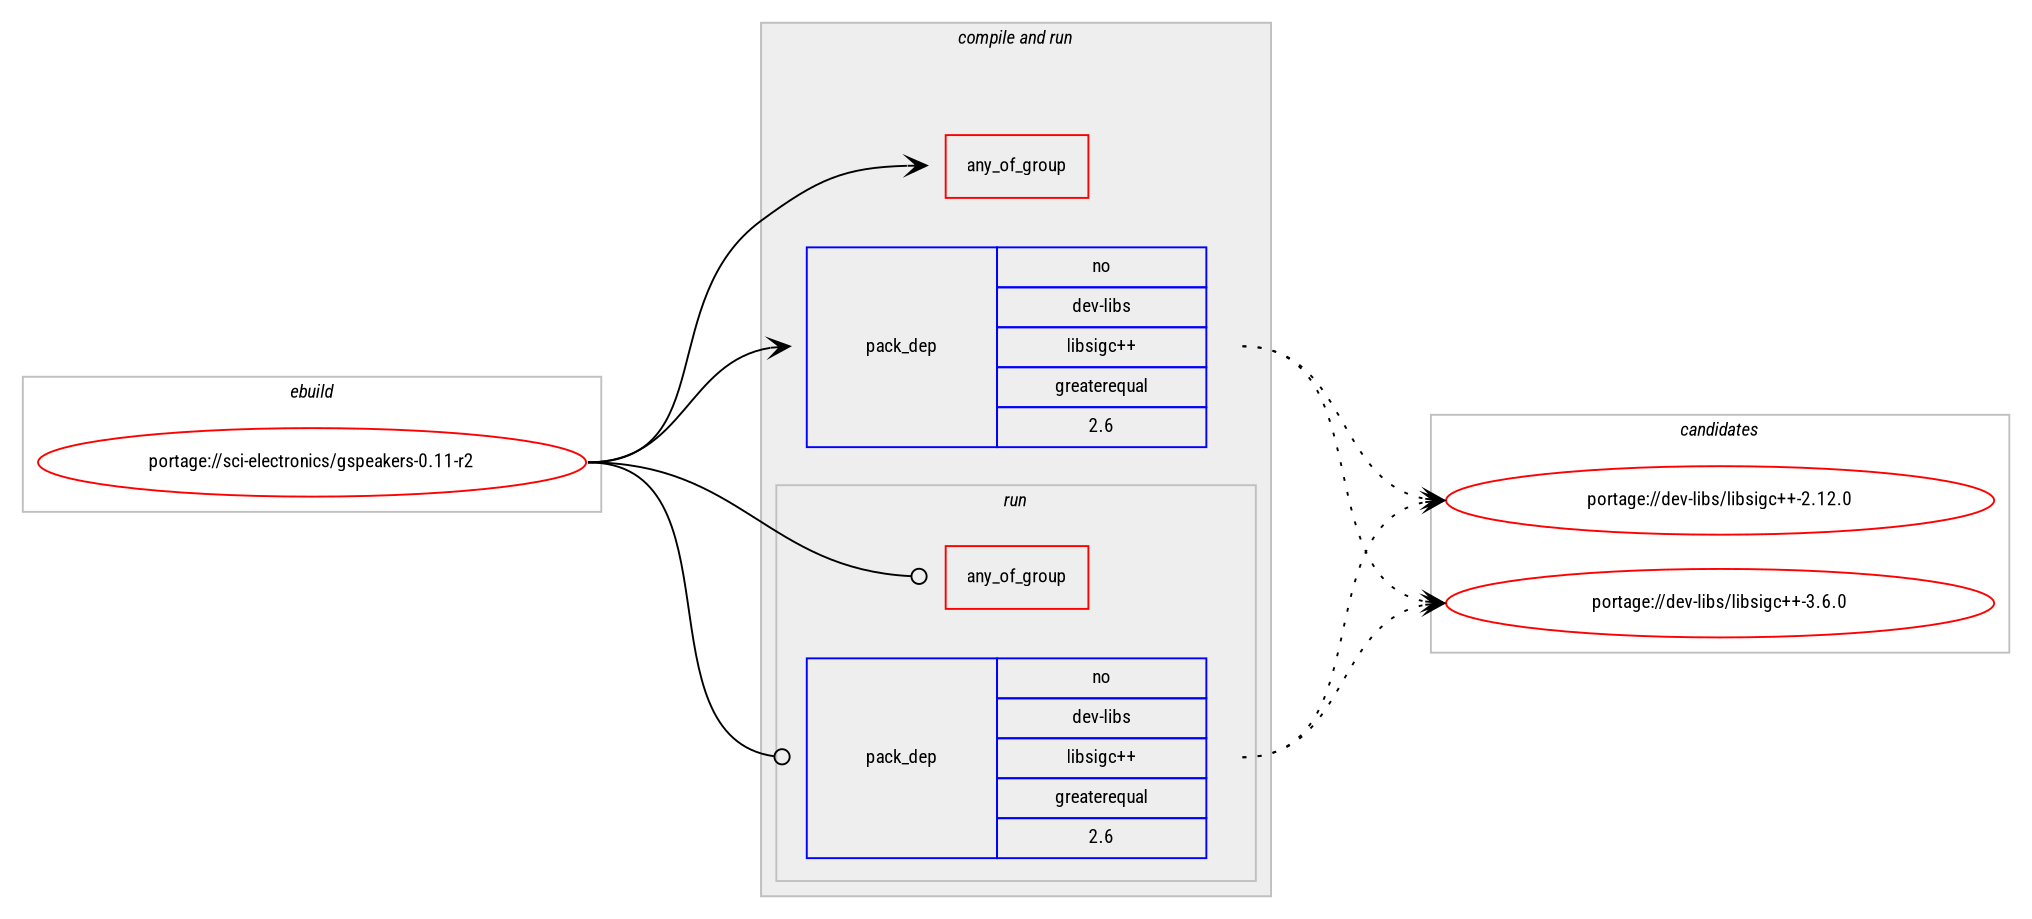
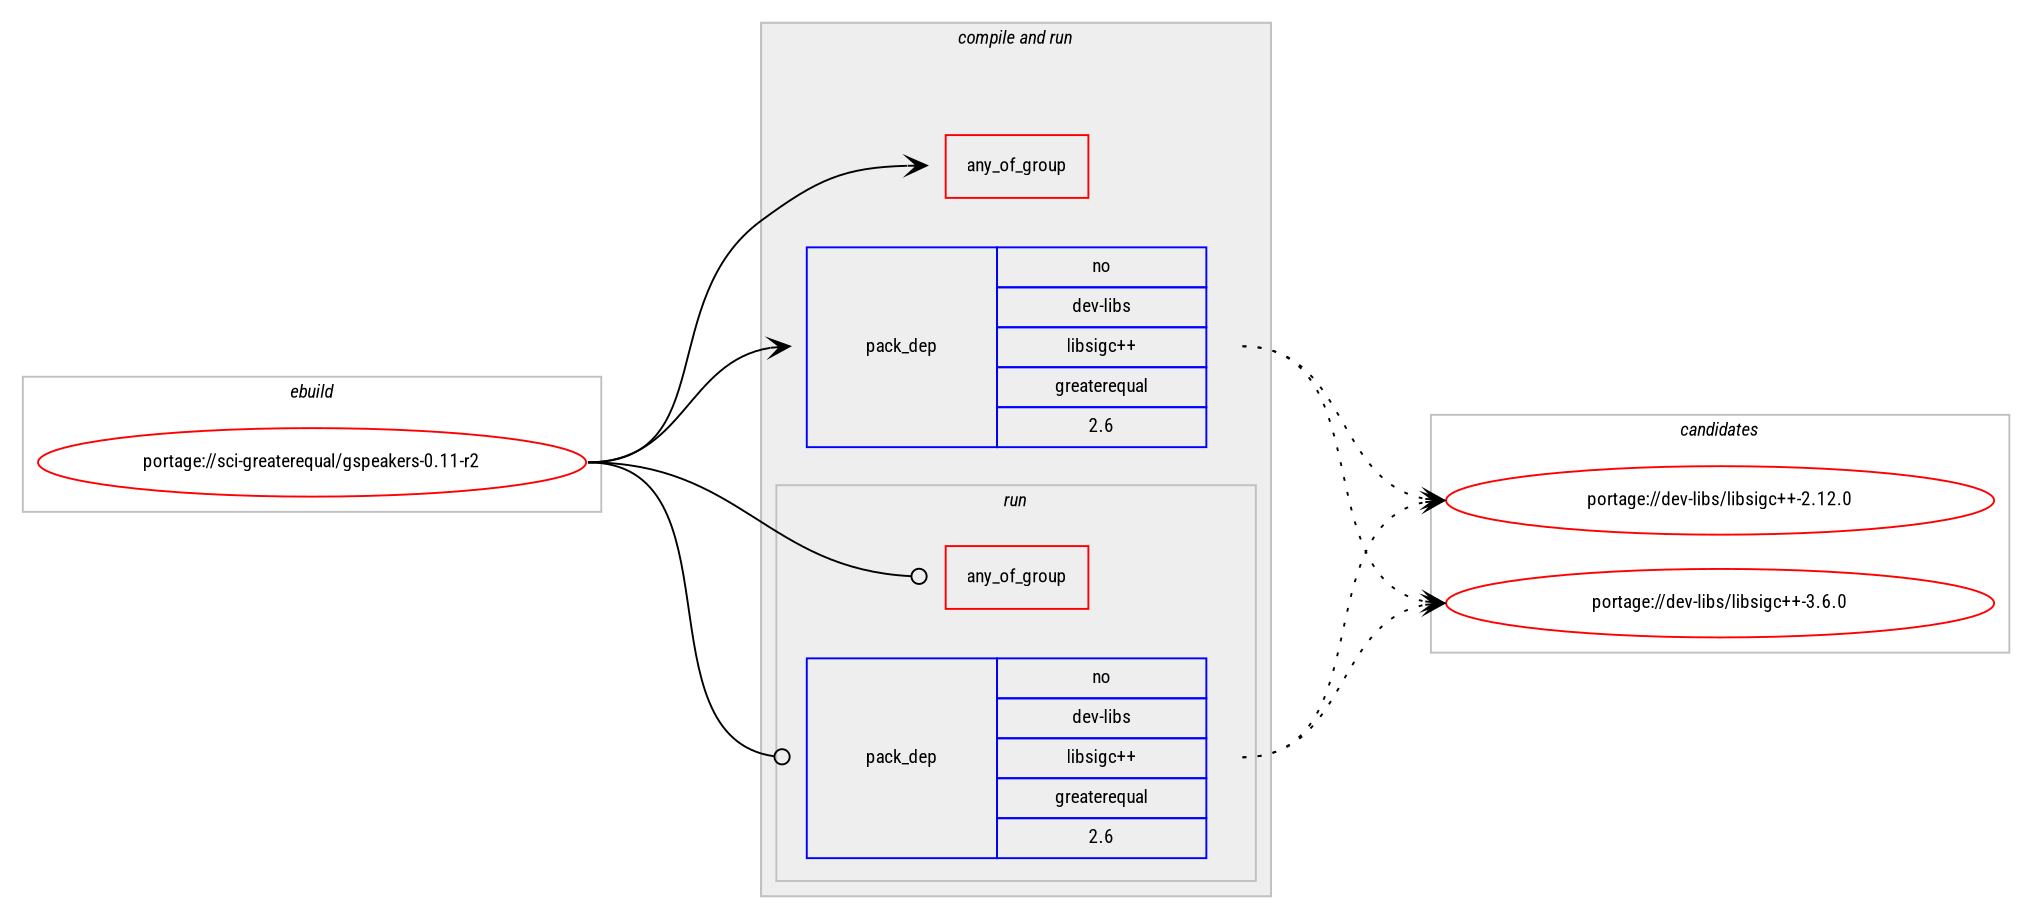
(312, 462) -> (312, 462)
